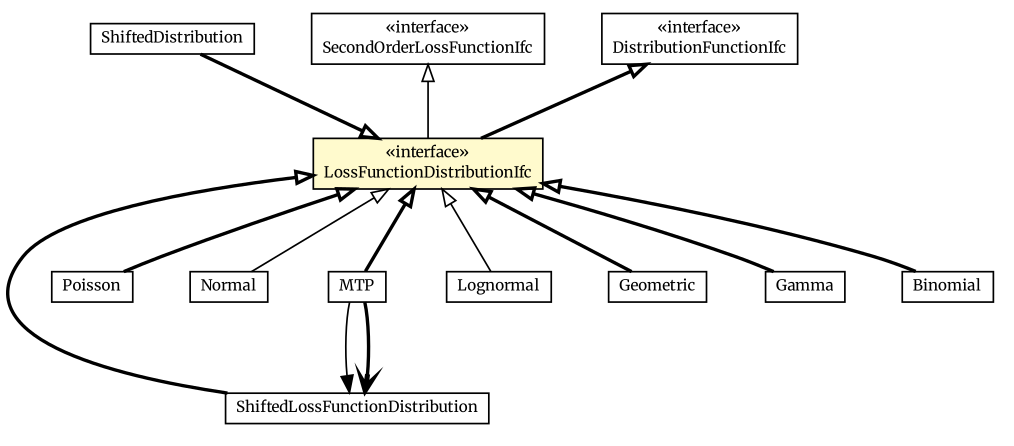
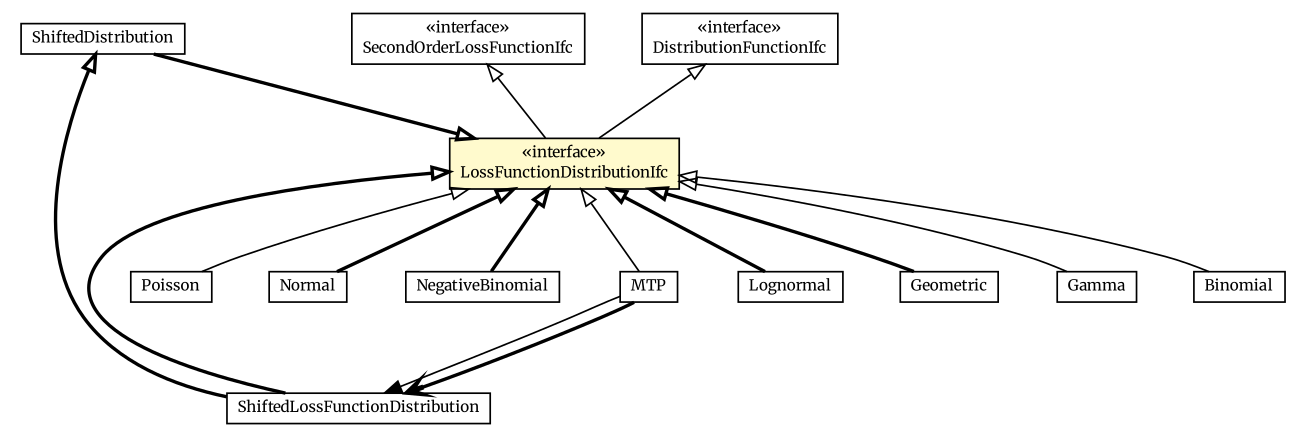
(556, 105) -> (645, 106)
(739, 222) -> (955, 212)
(654, 230) -> (884, 220)
(230, 231) -> (326, 229)
(313, 235) -> (418, 234)
(385, 238) -> (615, 237)
(471, 238) -> (695, 234)
none -> (64, 277)
none -> (482, 287)
